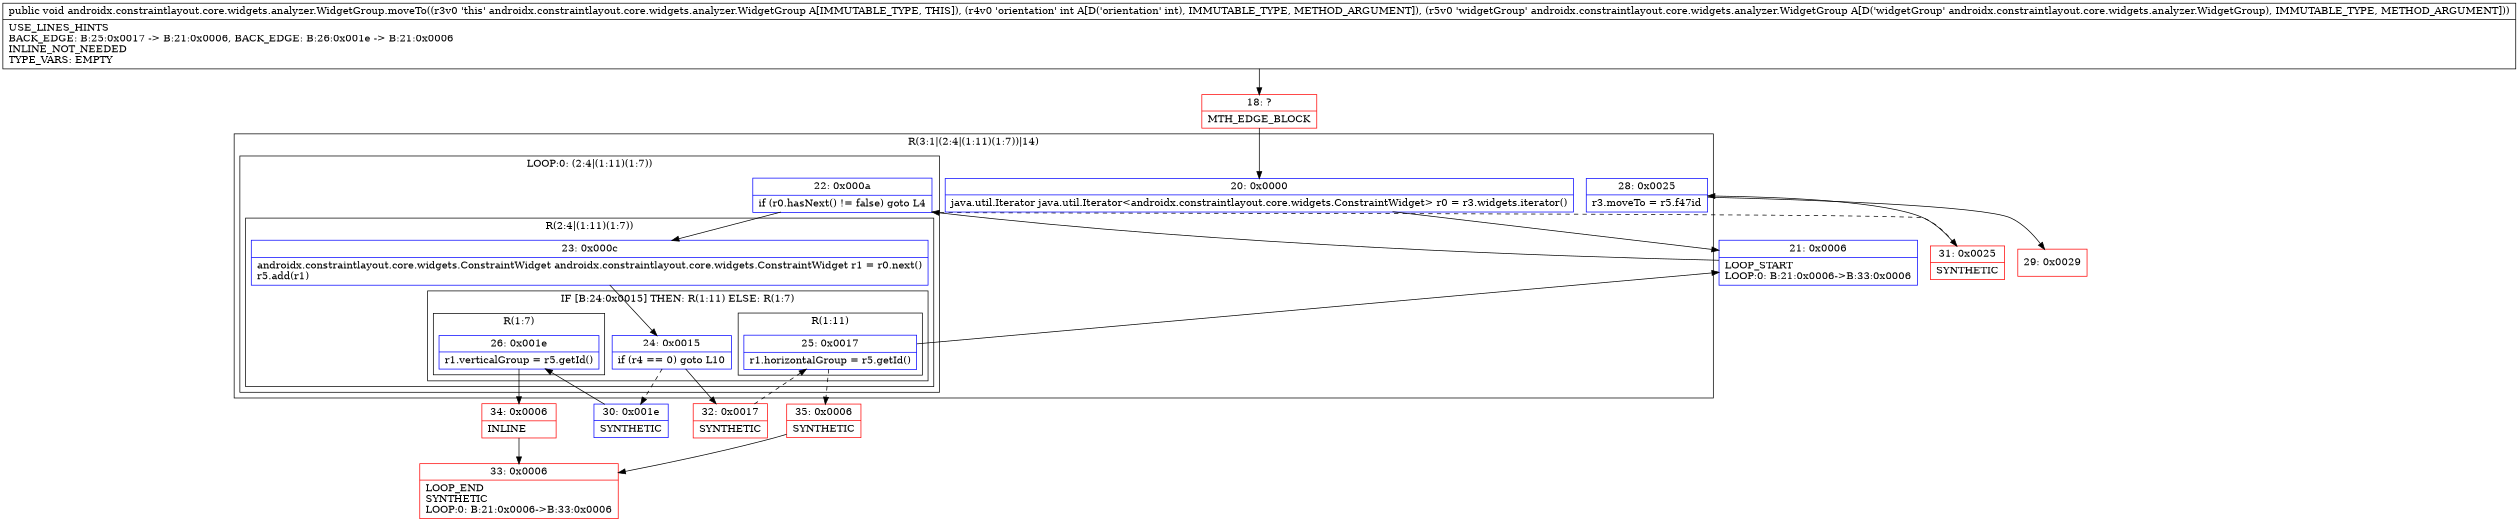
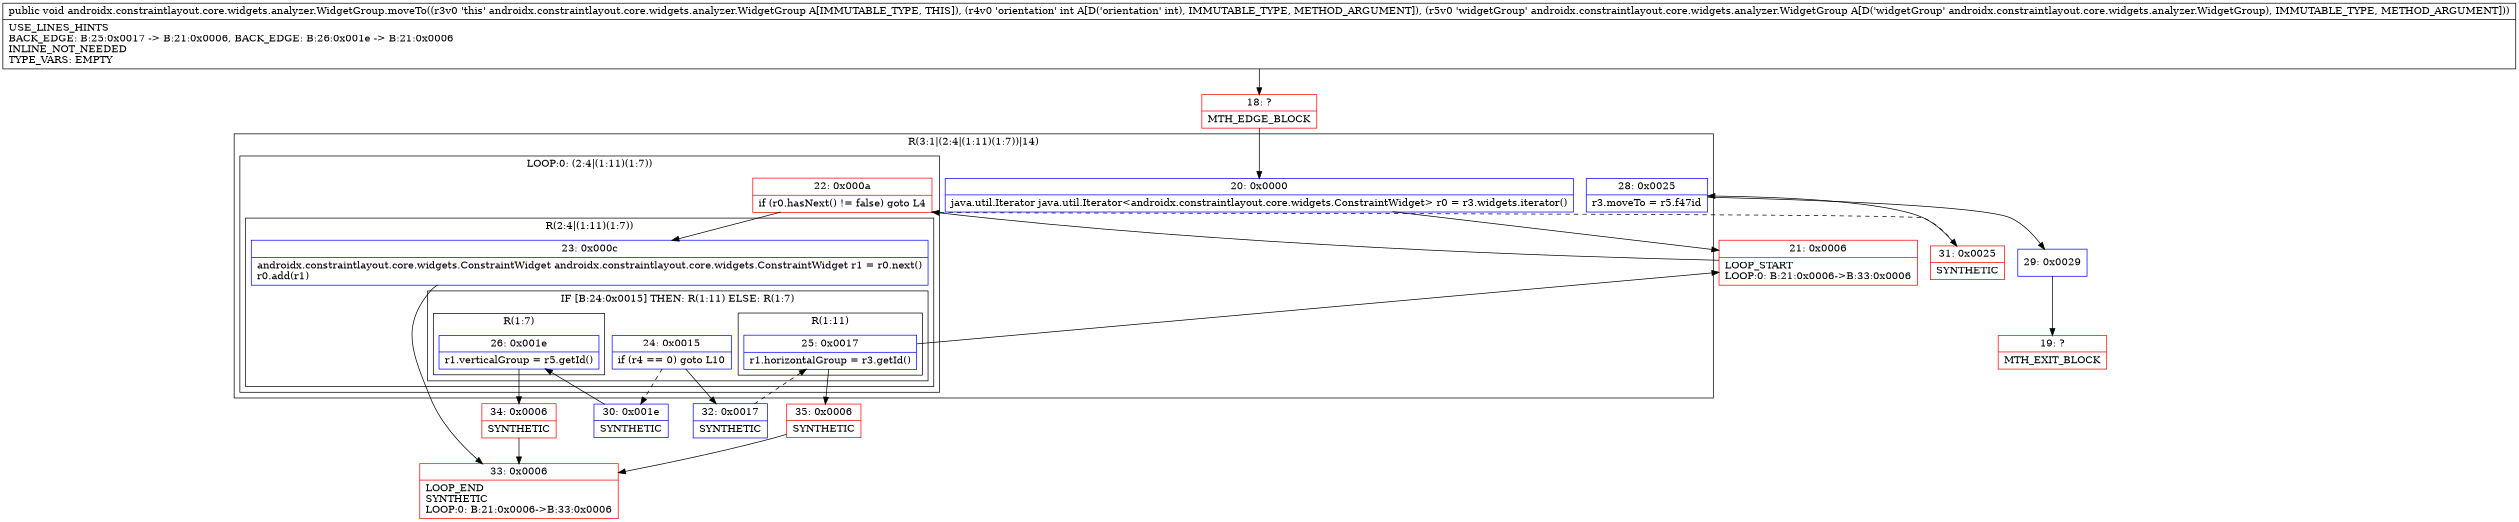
(842, 195) -> (842, 195)
(1818, 263) -> (1818, 263)
(2052, 263) -> (2052, 263)
(283, 276) -> (283, 276)
(631, 308) -> (422, 376)
none -> (2052, 352)
(830, 361) -> (830, 361)
(827, 383) -> (827, 383)
(730, 421) -> (730, 421)
(507, 429) -> (519, 429)
